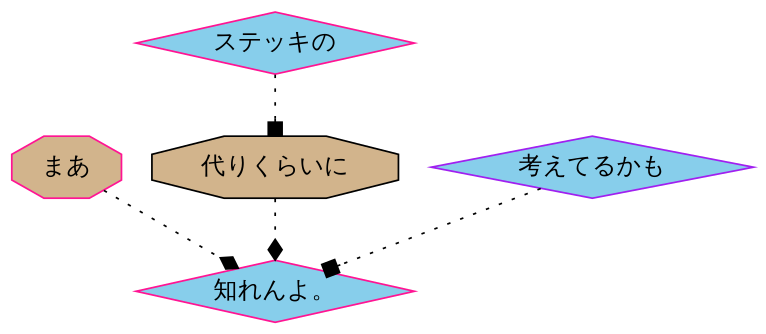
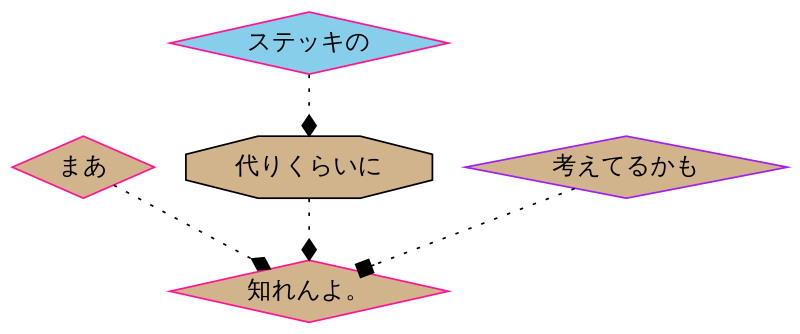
(275, 97) -> (309, 95)
(67, 167) -> (83, 167)
(592, 167) -> (626, 167)
(275, 291) -> (309, 291)
